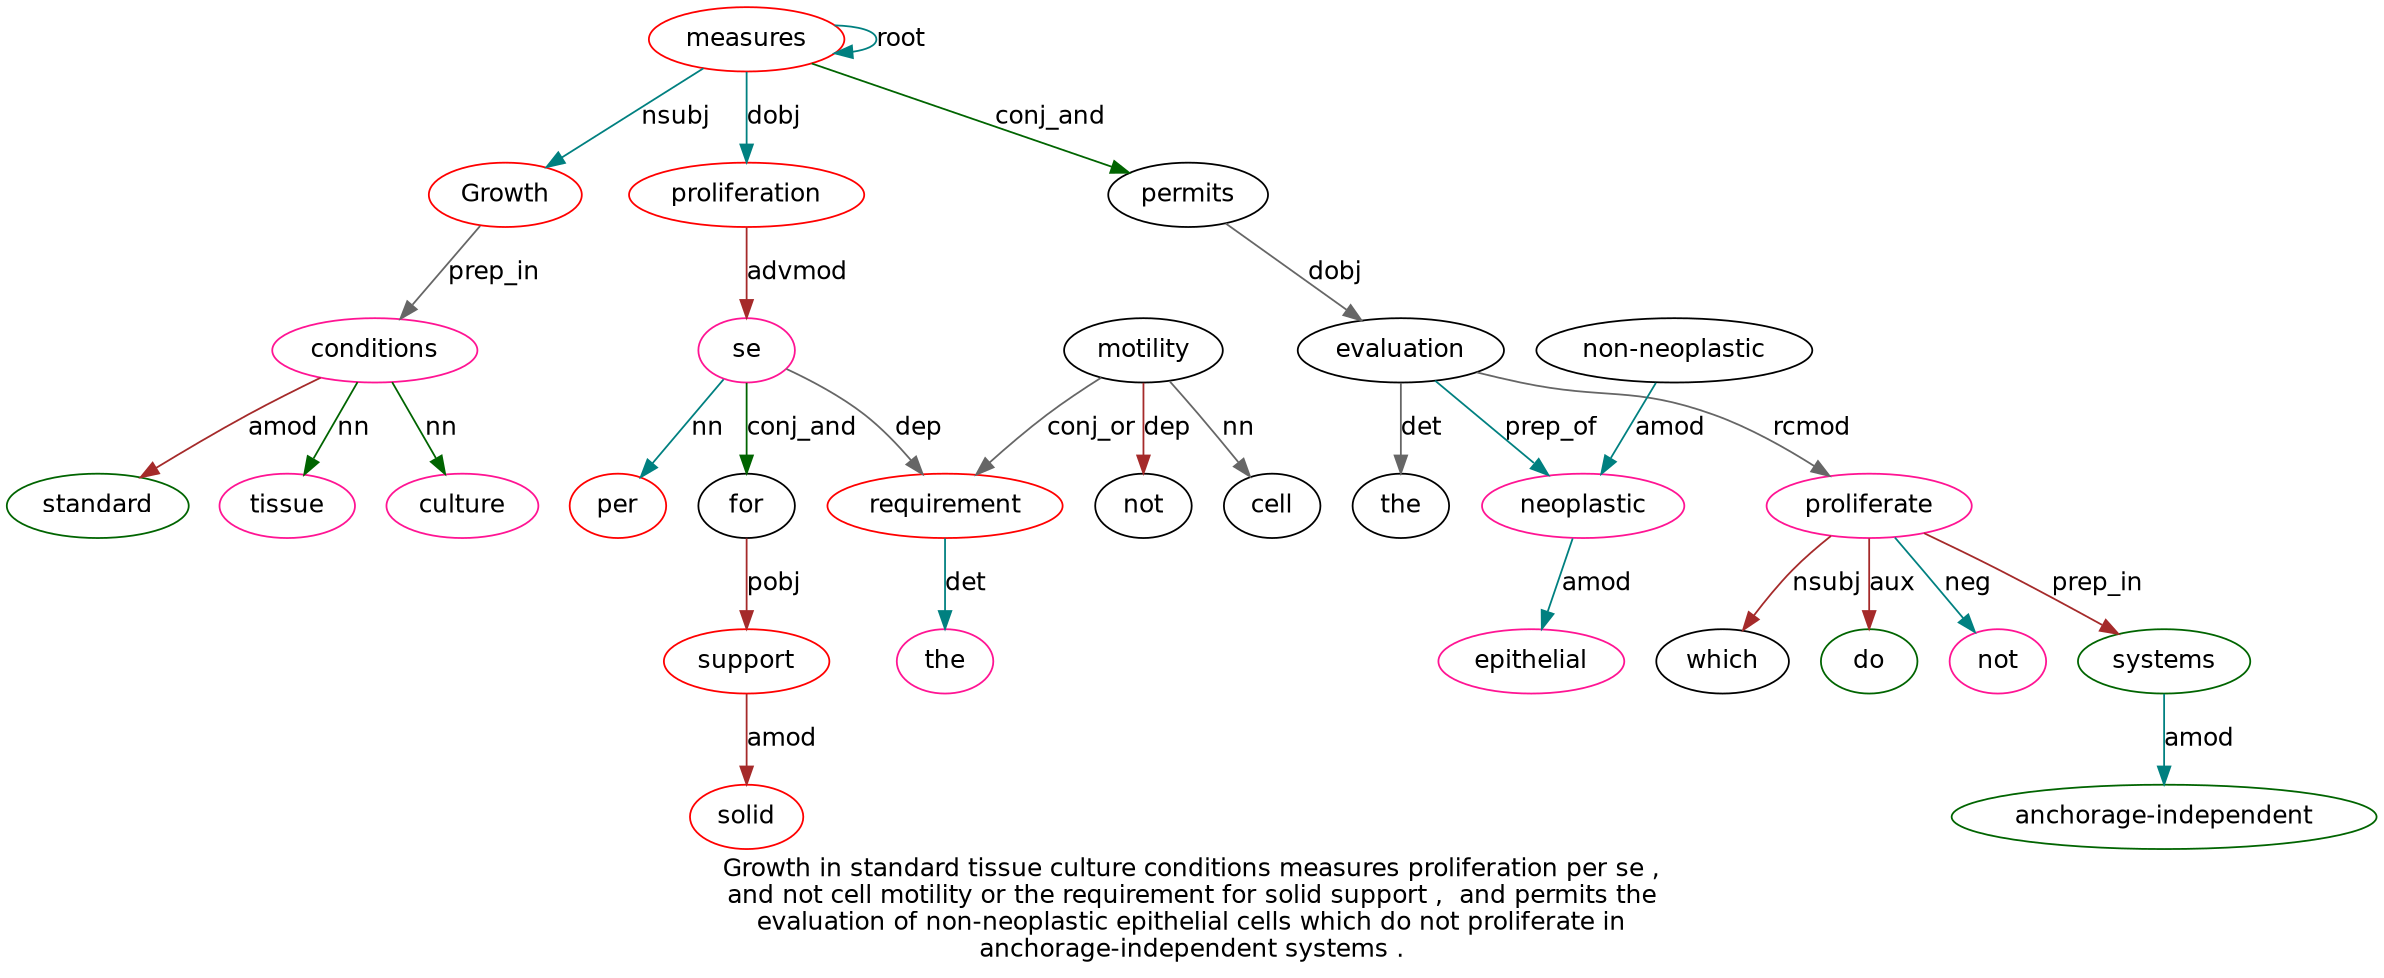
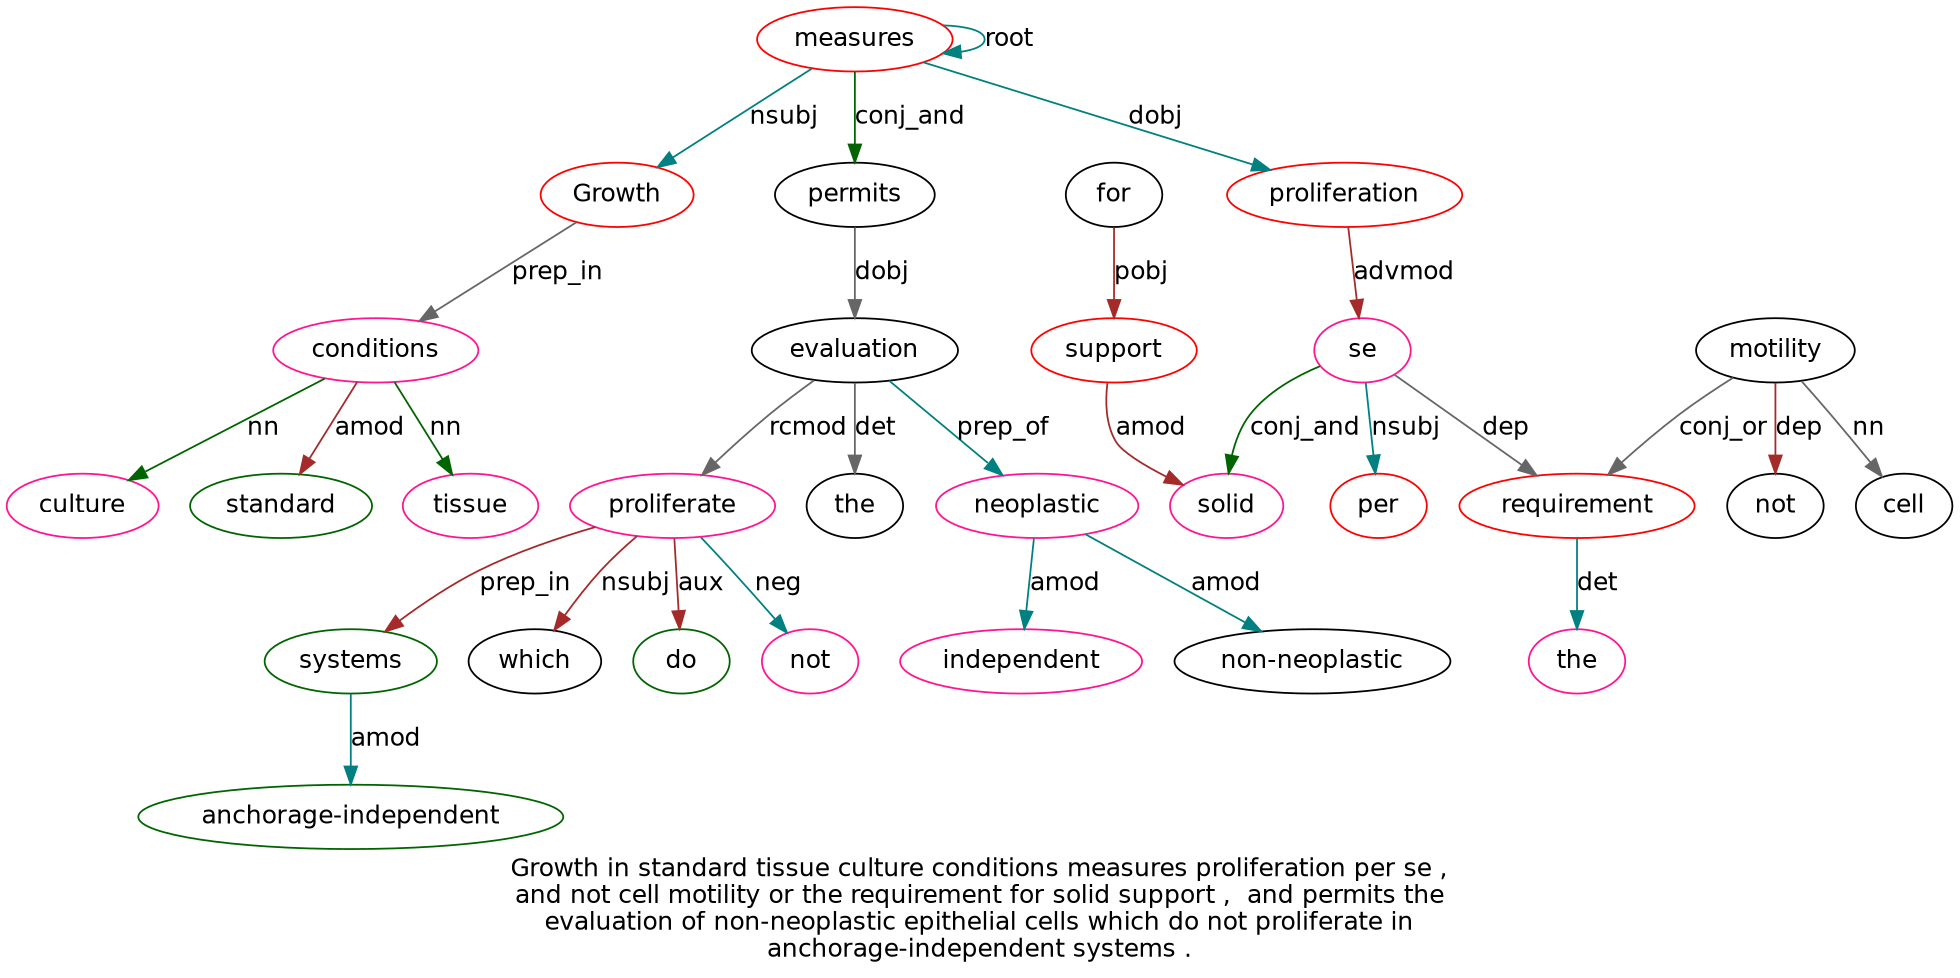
(747, 419) -> (1264, 400)
(1633, 420) -> (1165, 578)
(708, 428) -> (1406, 428)
(1531, 661) -> (1021, 661)
(747, 817) -> (1227, 506)
